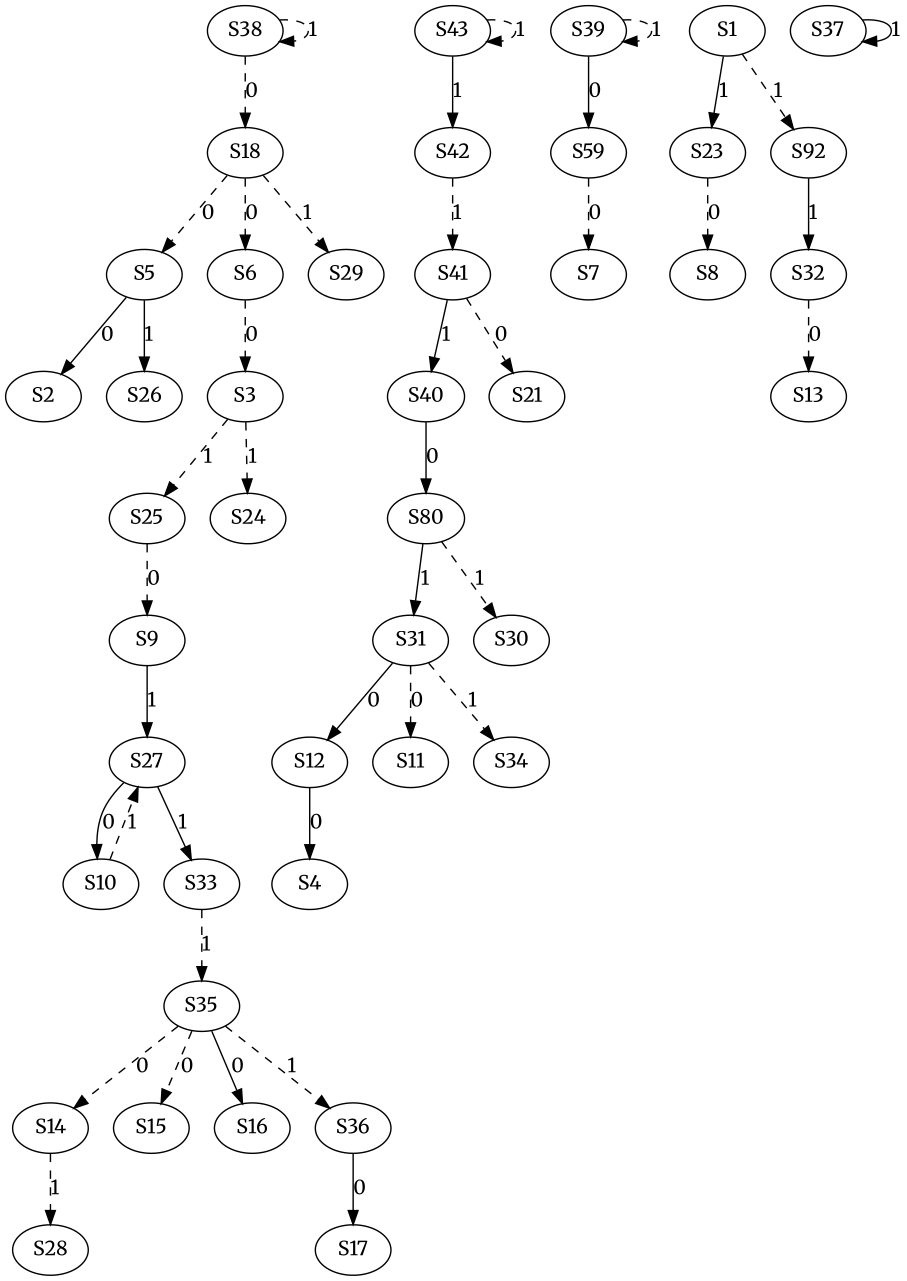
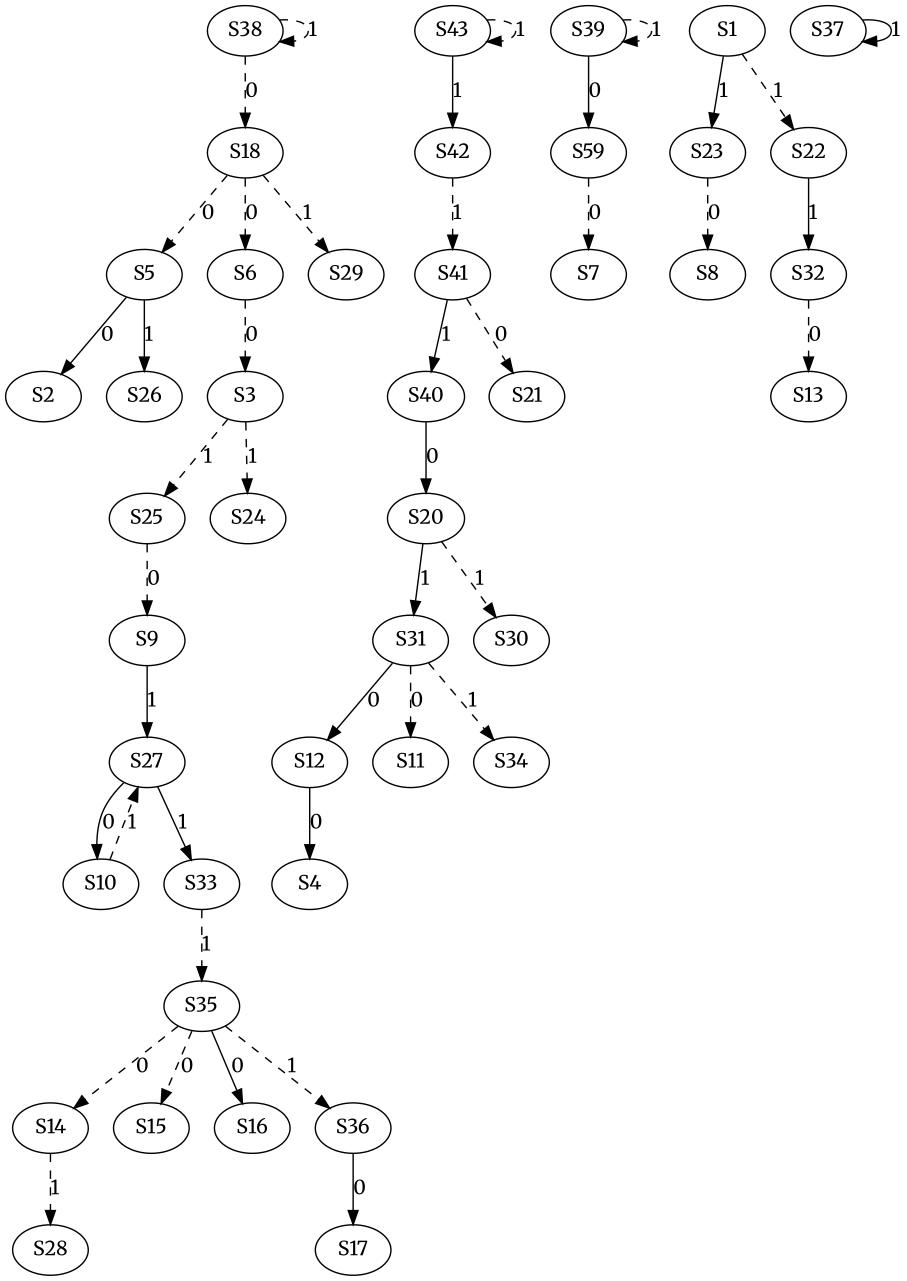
(809, 153) -> (809, 153)
(426, 519) -> (426, 519)
